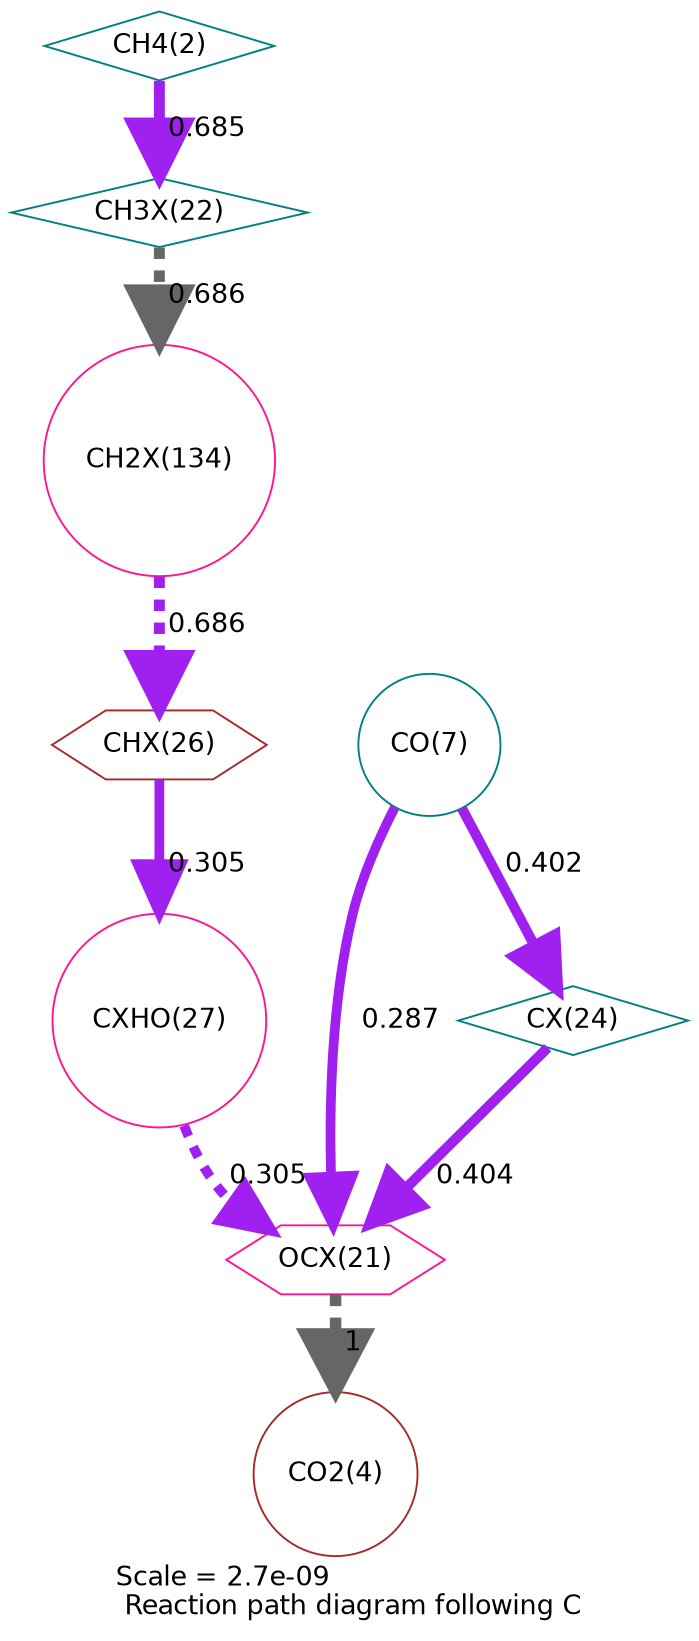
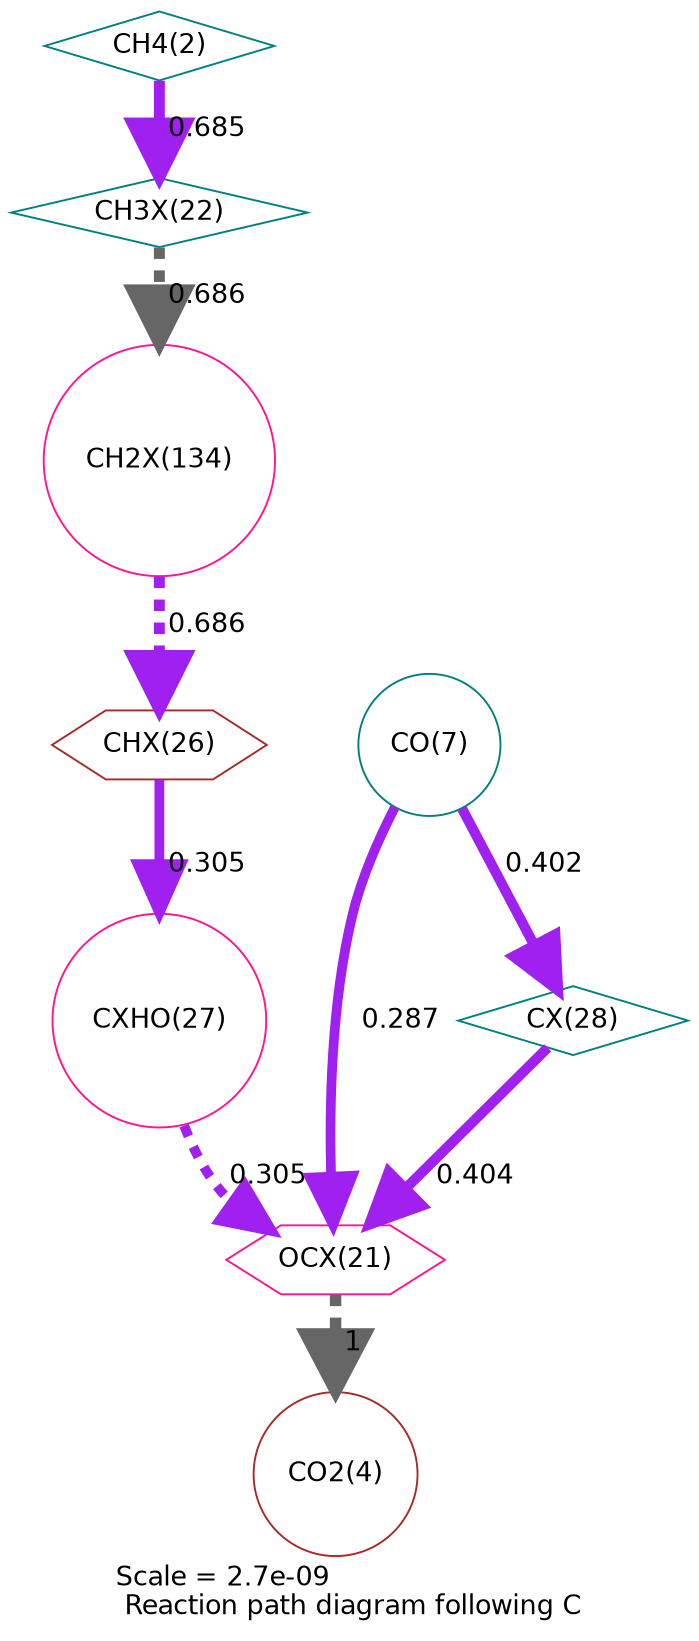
(573, 1021) -> (573, 1021)
